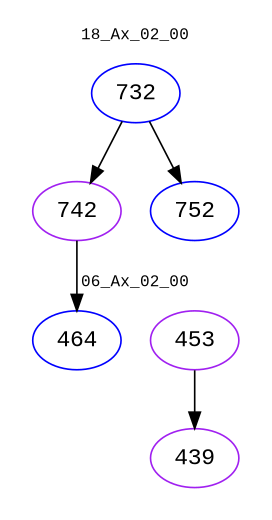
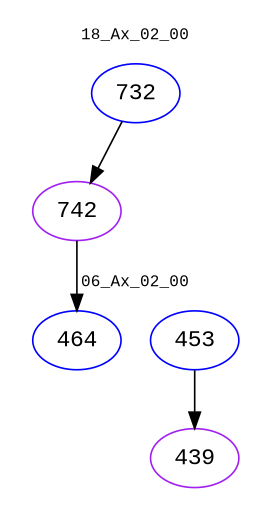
(195, 211) -> none
(195, 340) -> (195, 340)
